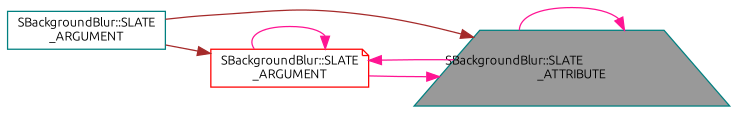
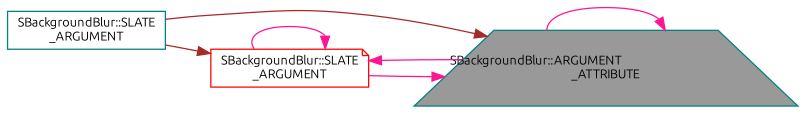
(572, 68) -> (606, 68)
